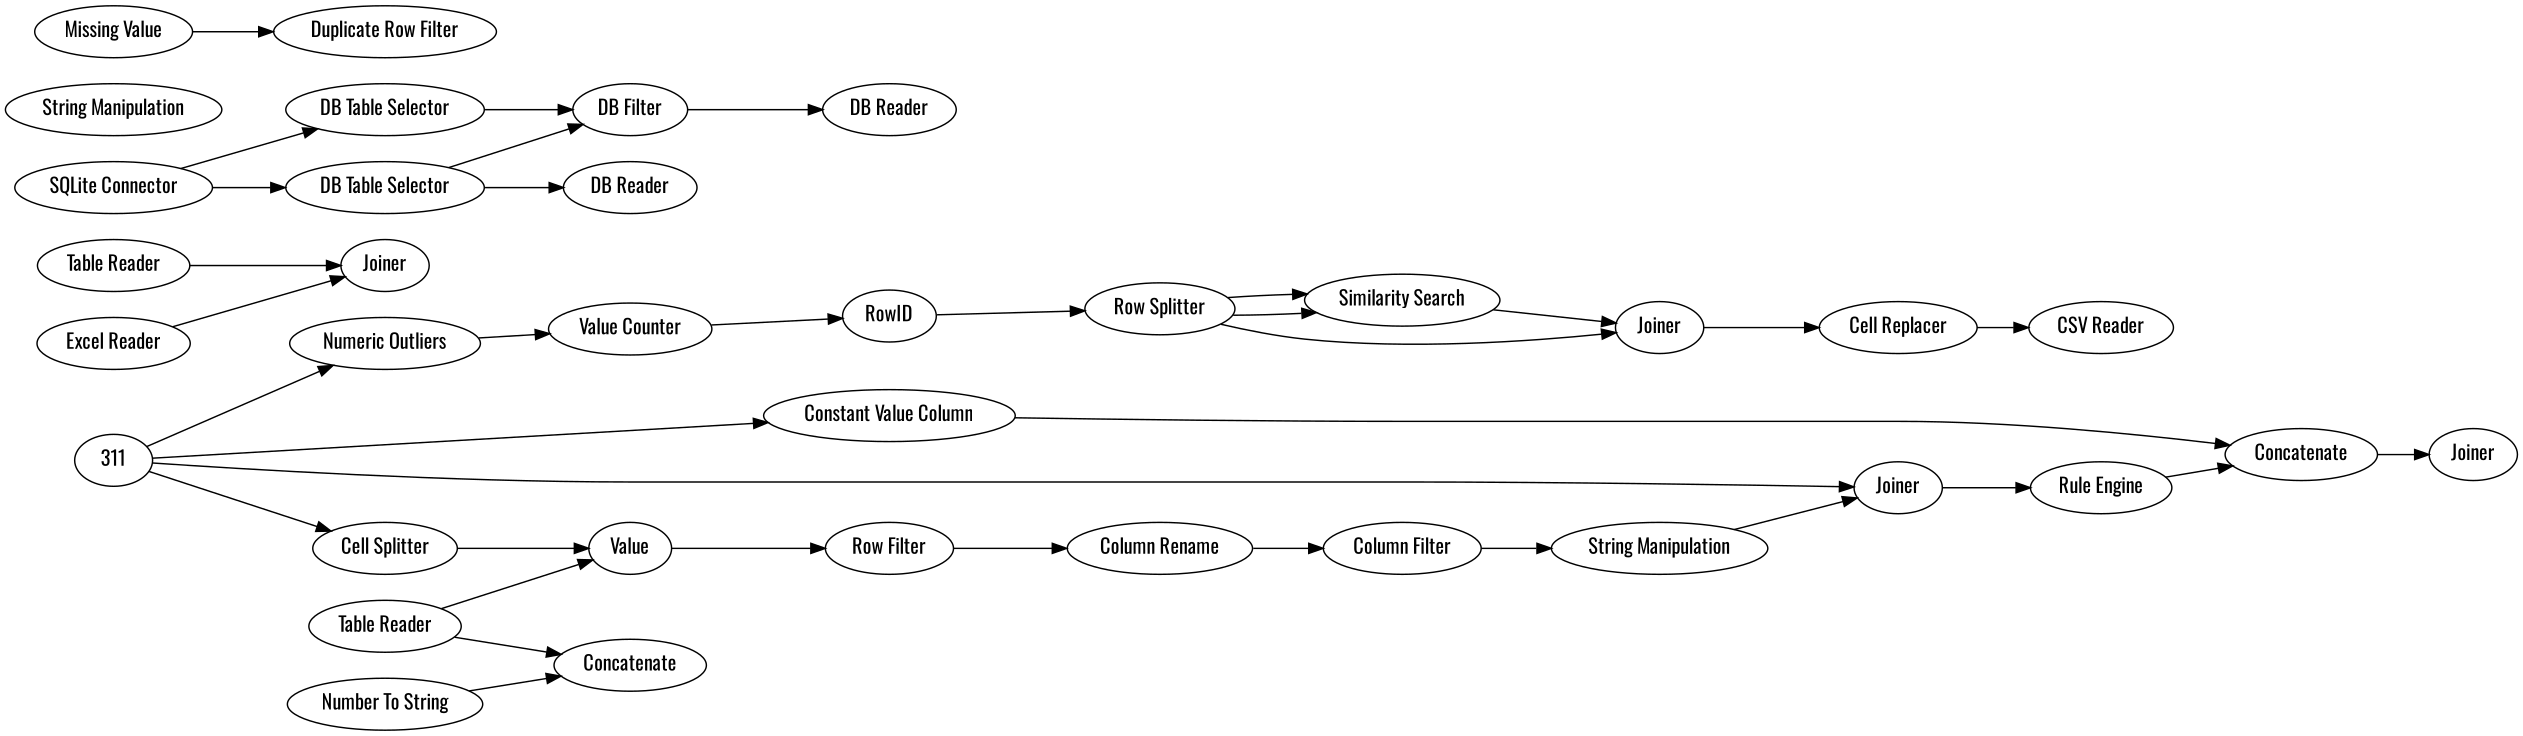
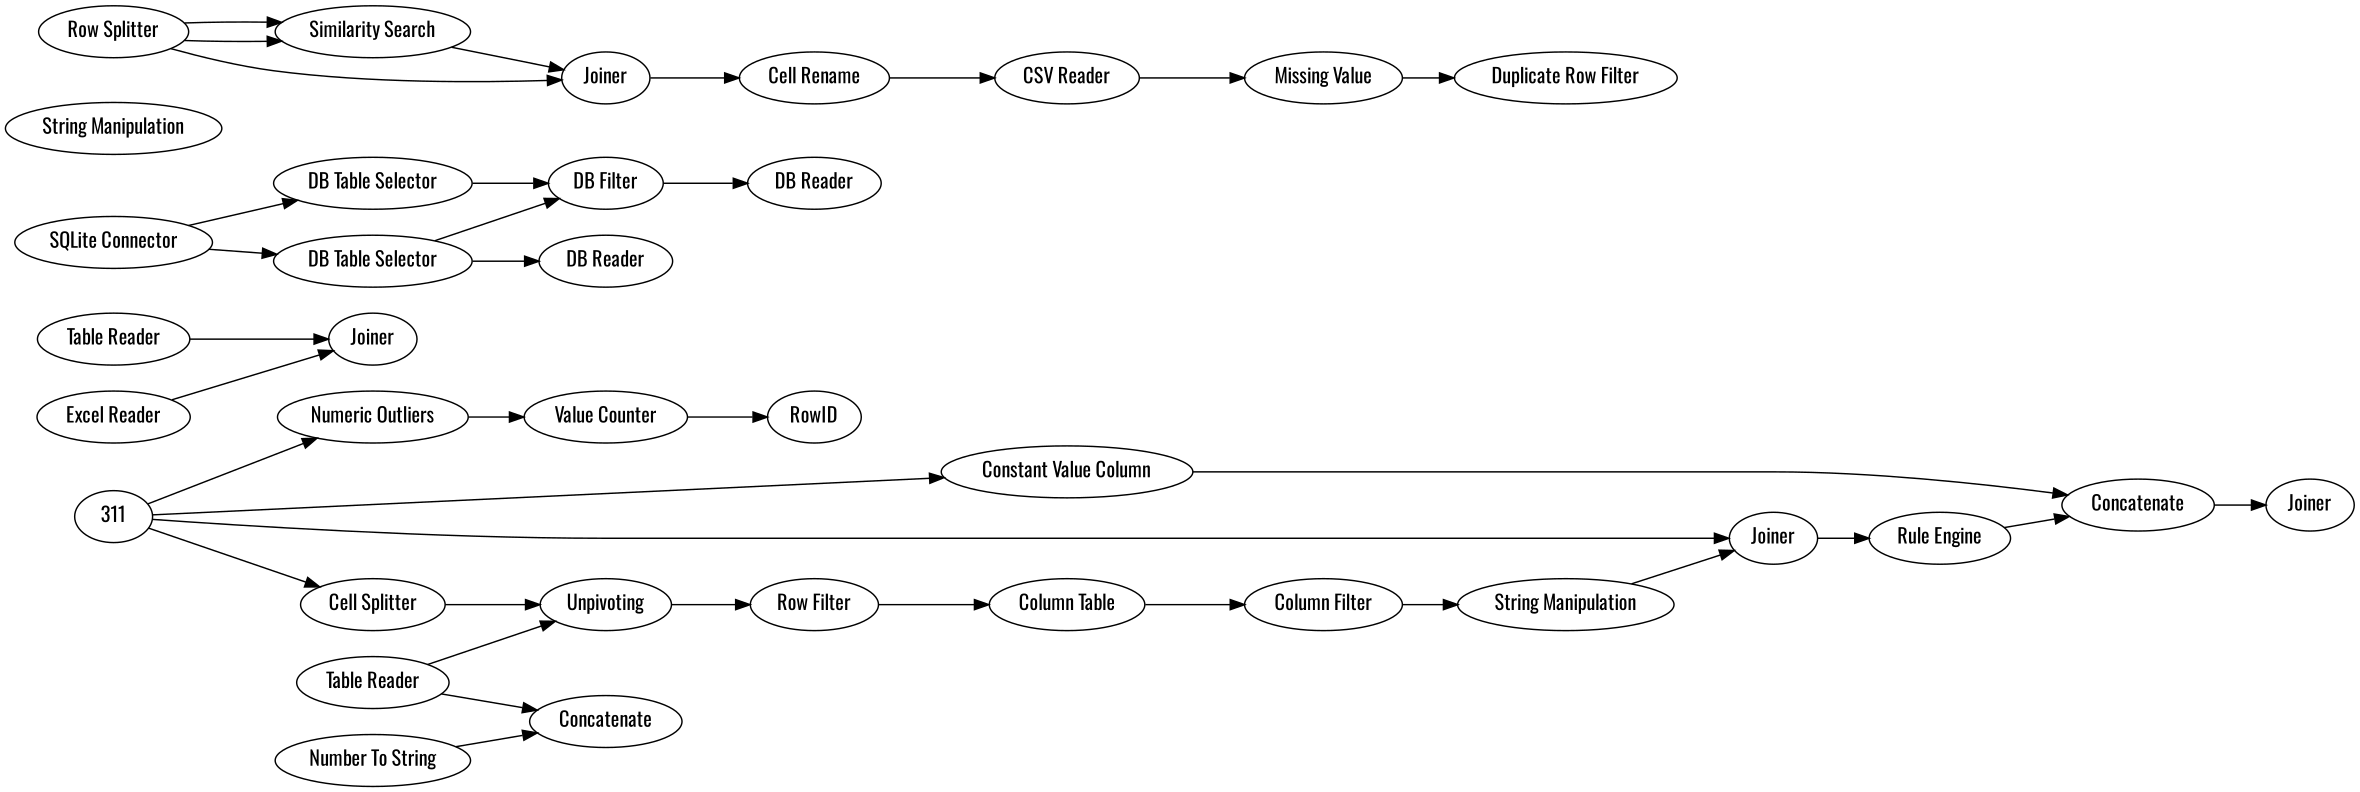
none -> (1185, 78)
(1003, 313) -> none
(1898, 328) -> (814, 78)
(630, 548) -> (606, 605)
(1160, 548) -> (1067, 605)
